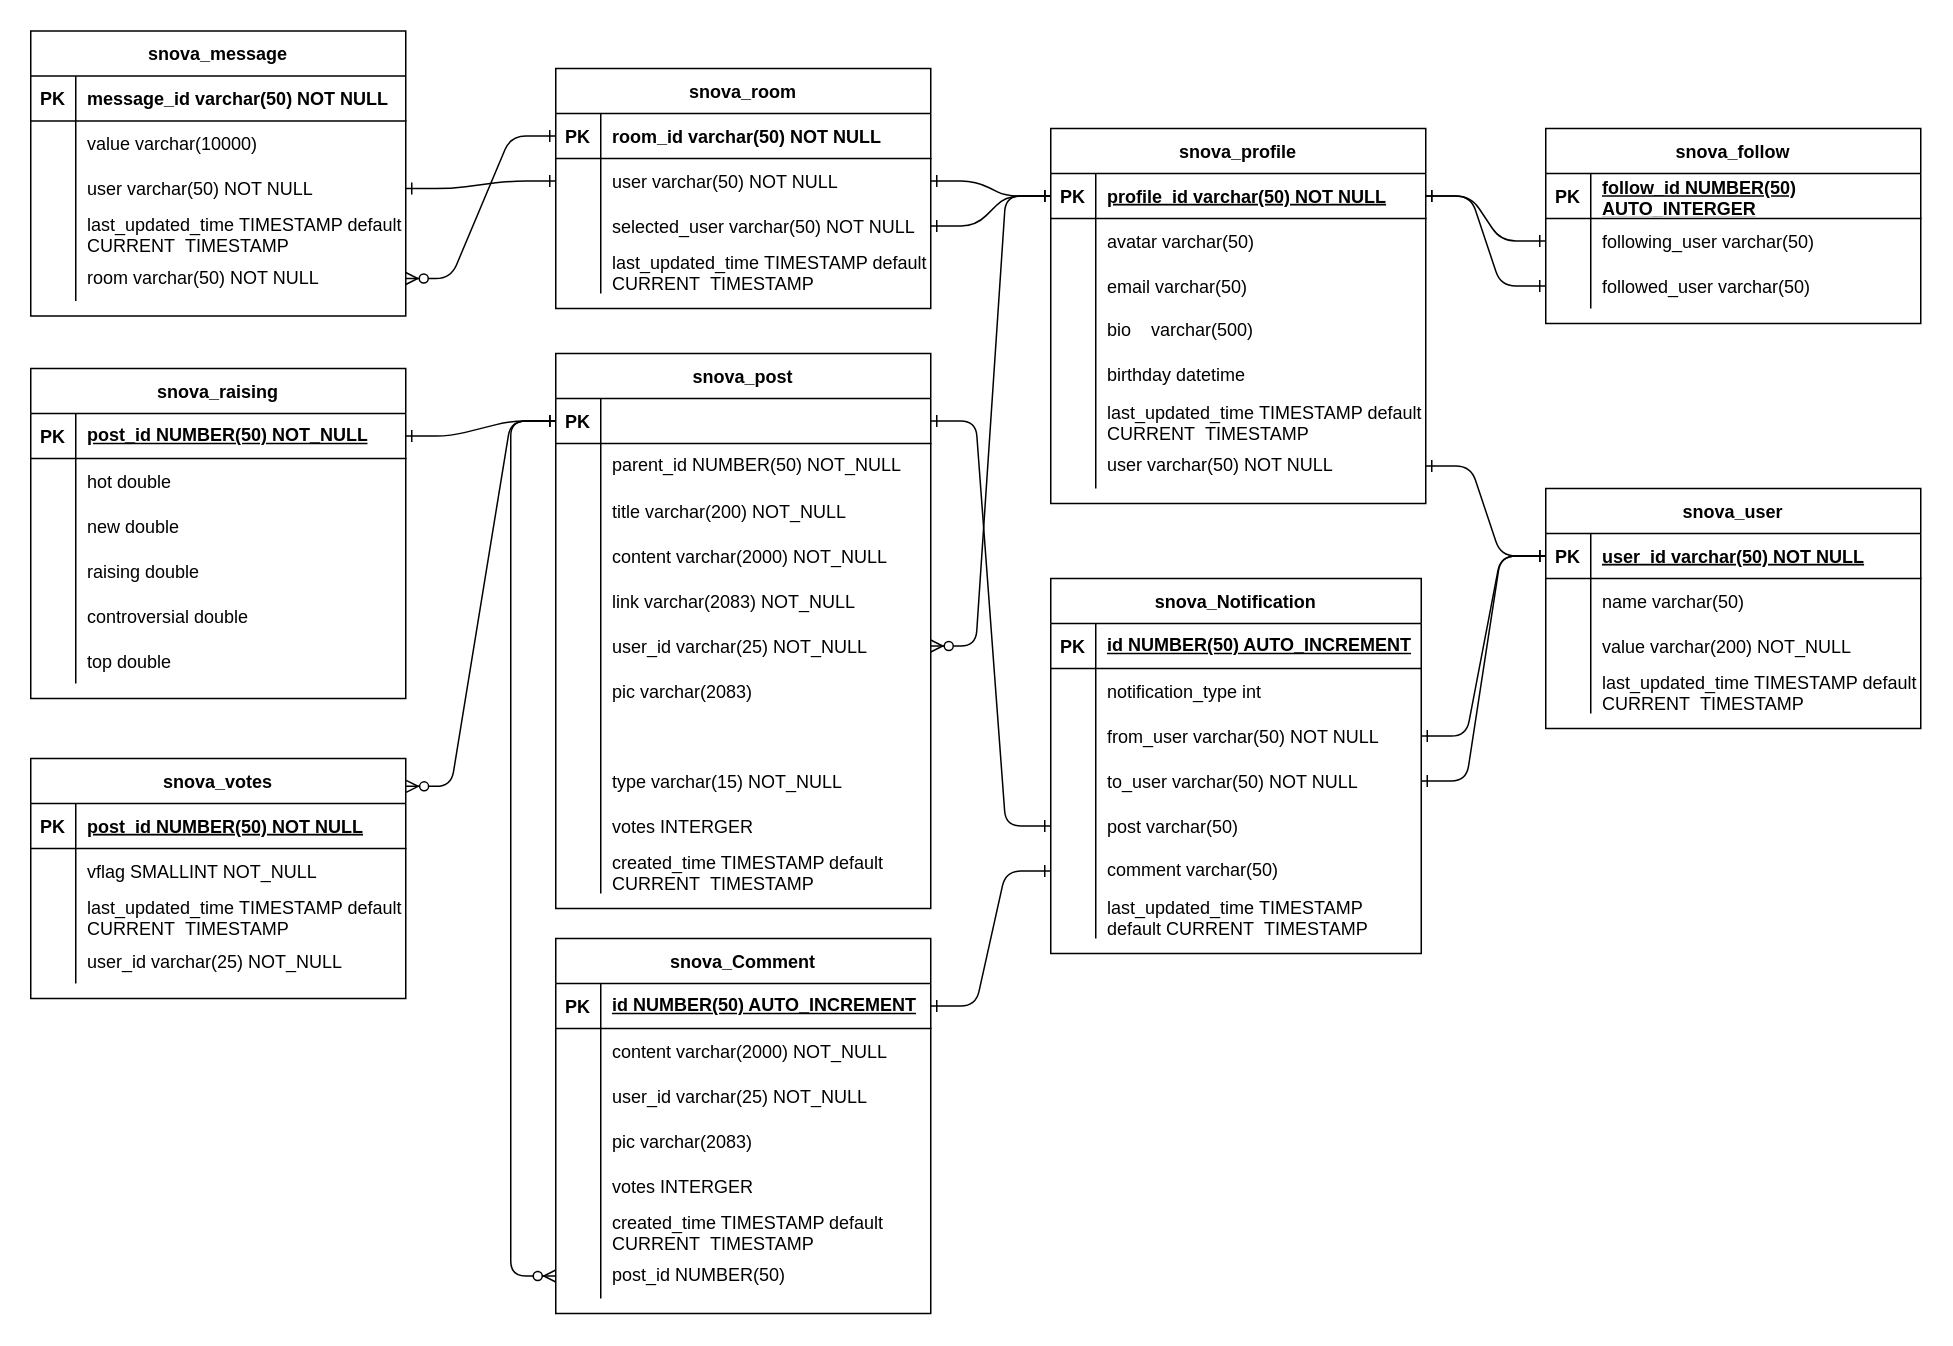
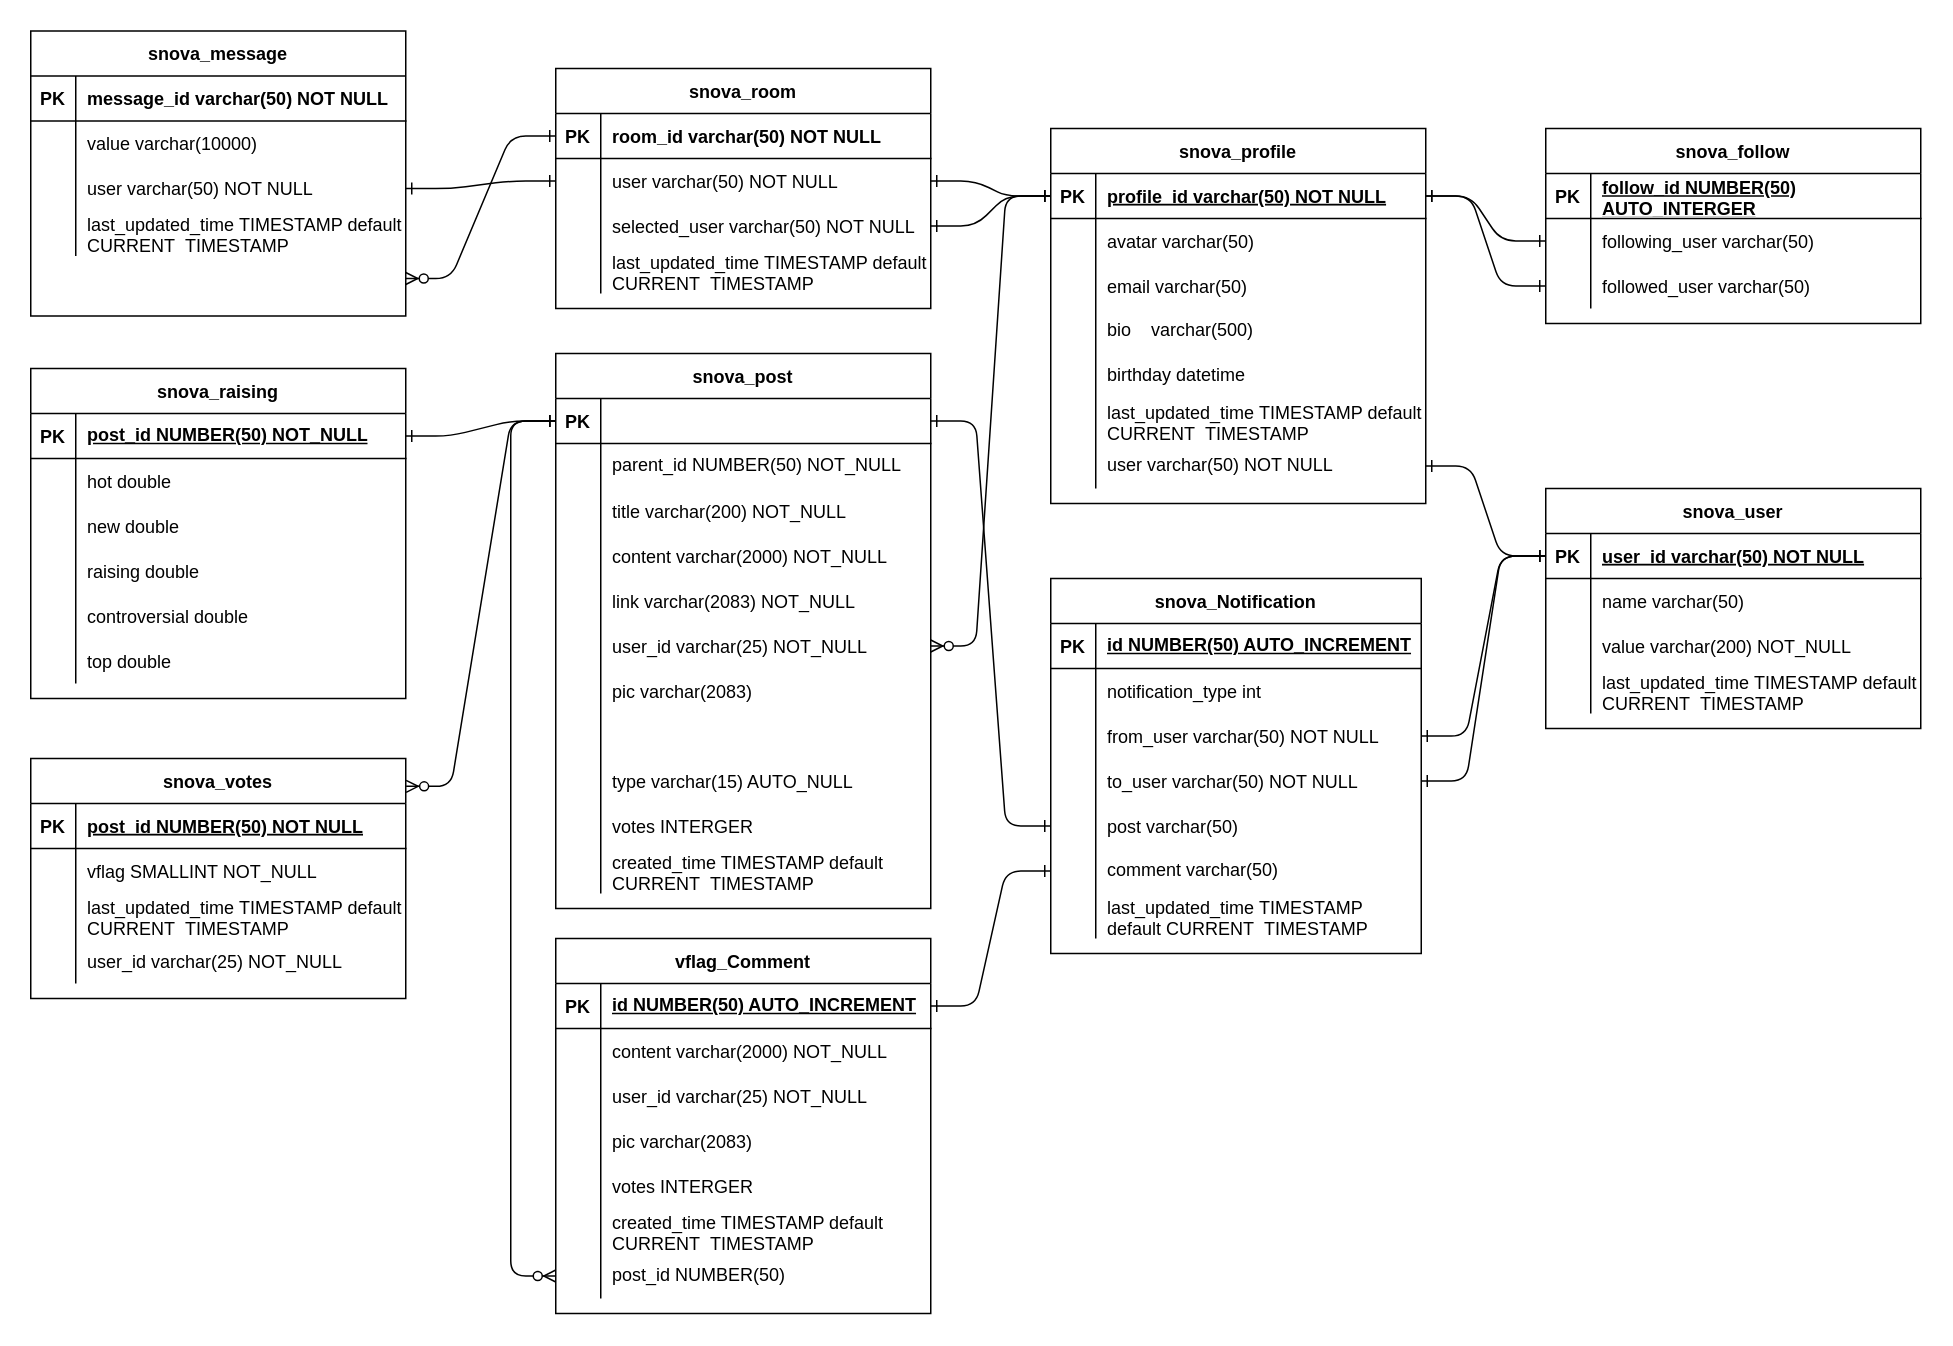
(241, 278) -> none
(733, 782) -> (738, 782)
(743, 962) -> (743, 962)
